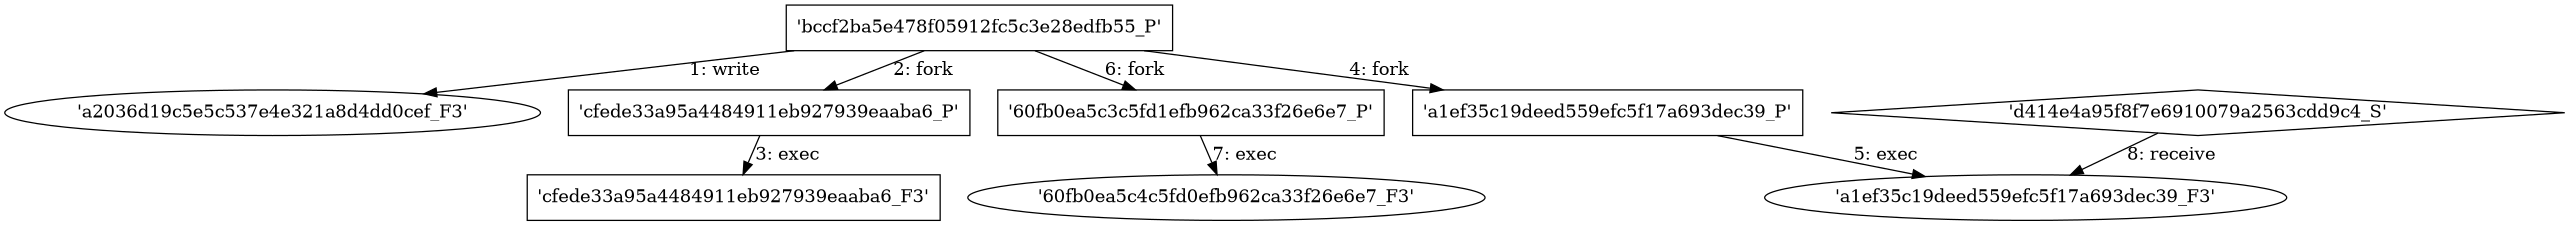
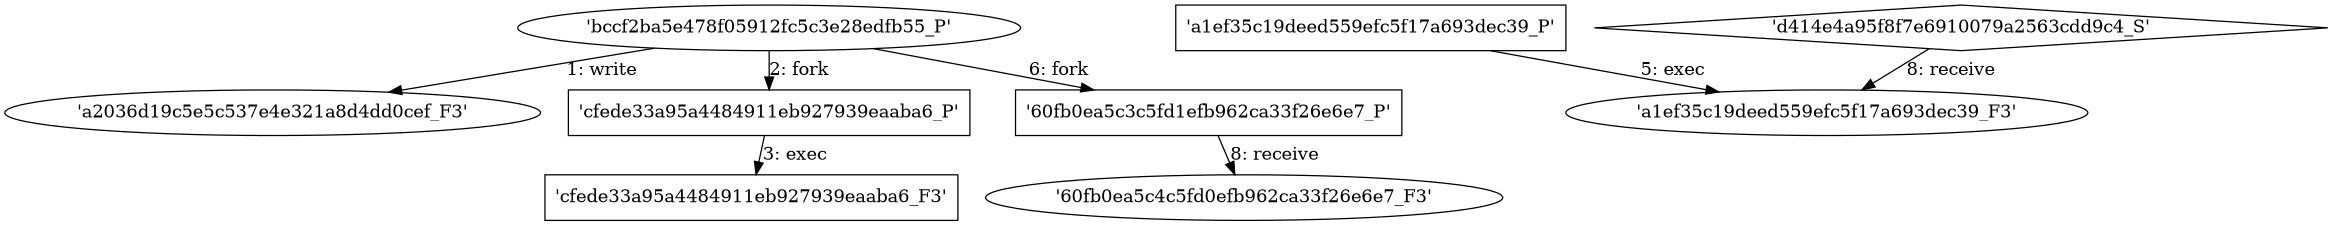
(979, 28) -> (769, 28)
(1287, 69) -> none
(1245, 155) -> (1275, 155)
